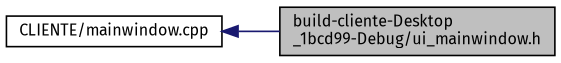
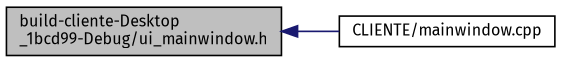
(259, 31) -> (319, 31)
